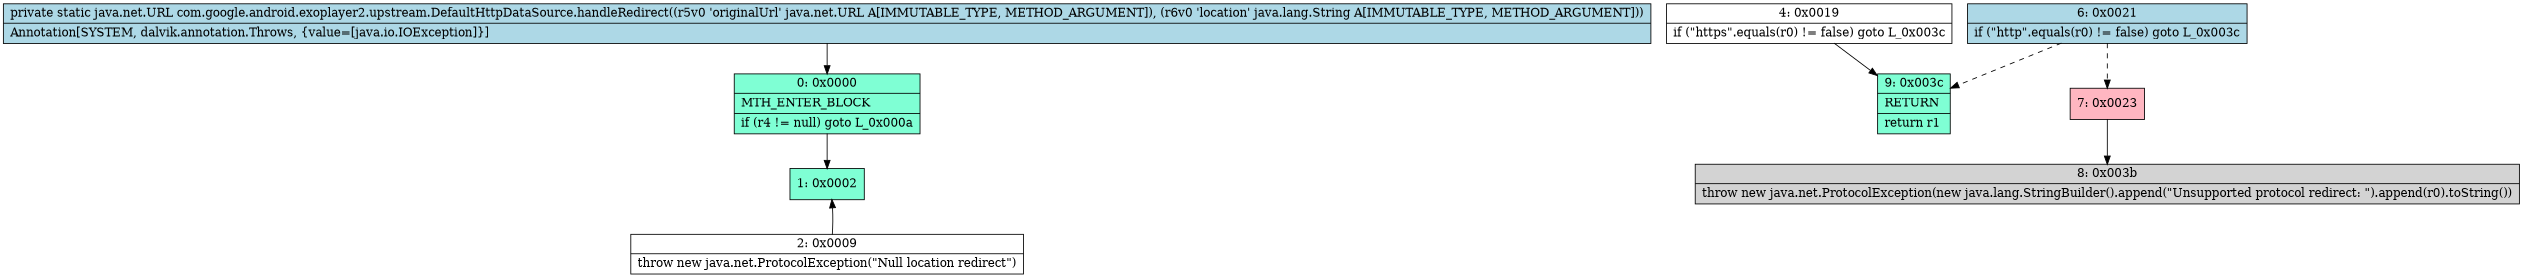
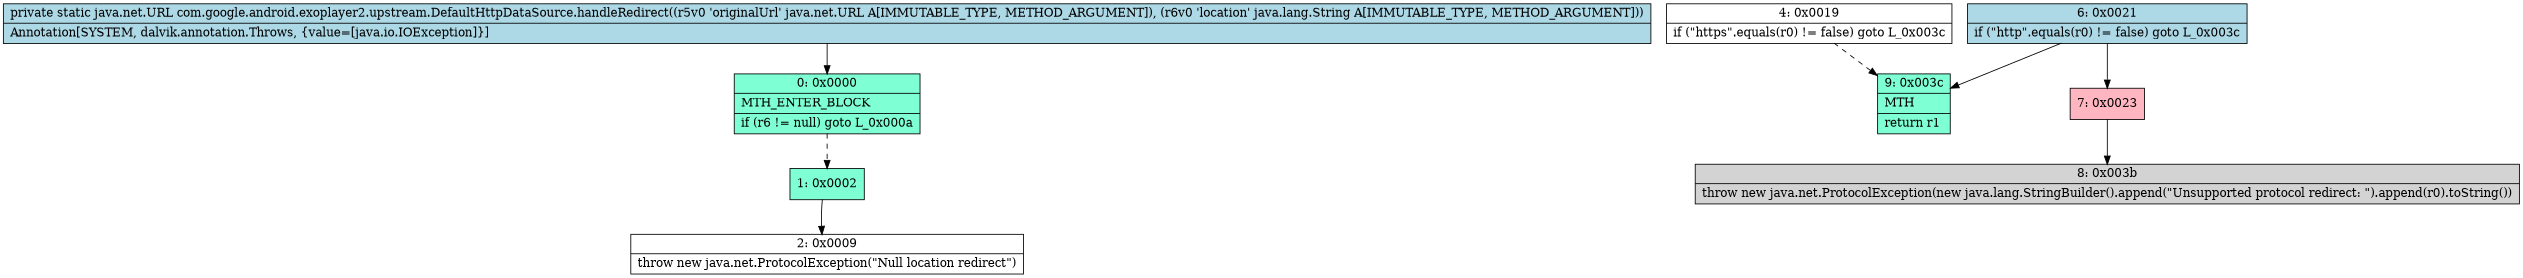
(1852, 57) -> (1852, 57)
(2107, 61) -> (2107, 61)
(2010, 64) -> (2010, 64)
(1912, 103) -> (1900, 103)
(827, 123) -> (827, 123)
(827, 147) -> (827, 147)
(833, 221) -> (822, 213)
